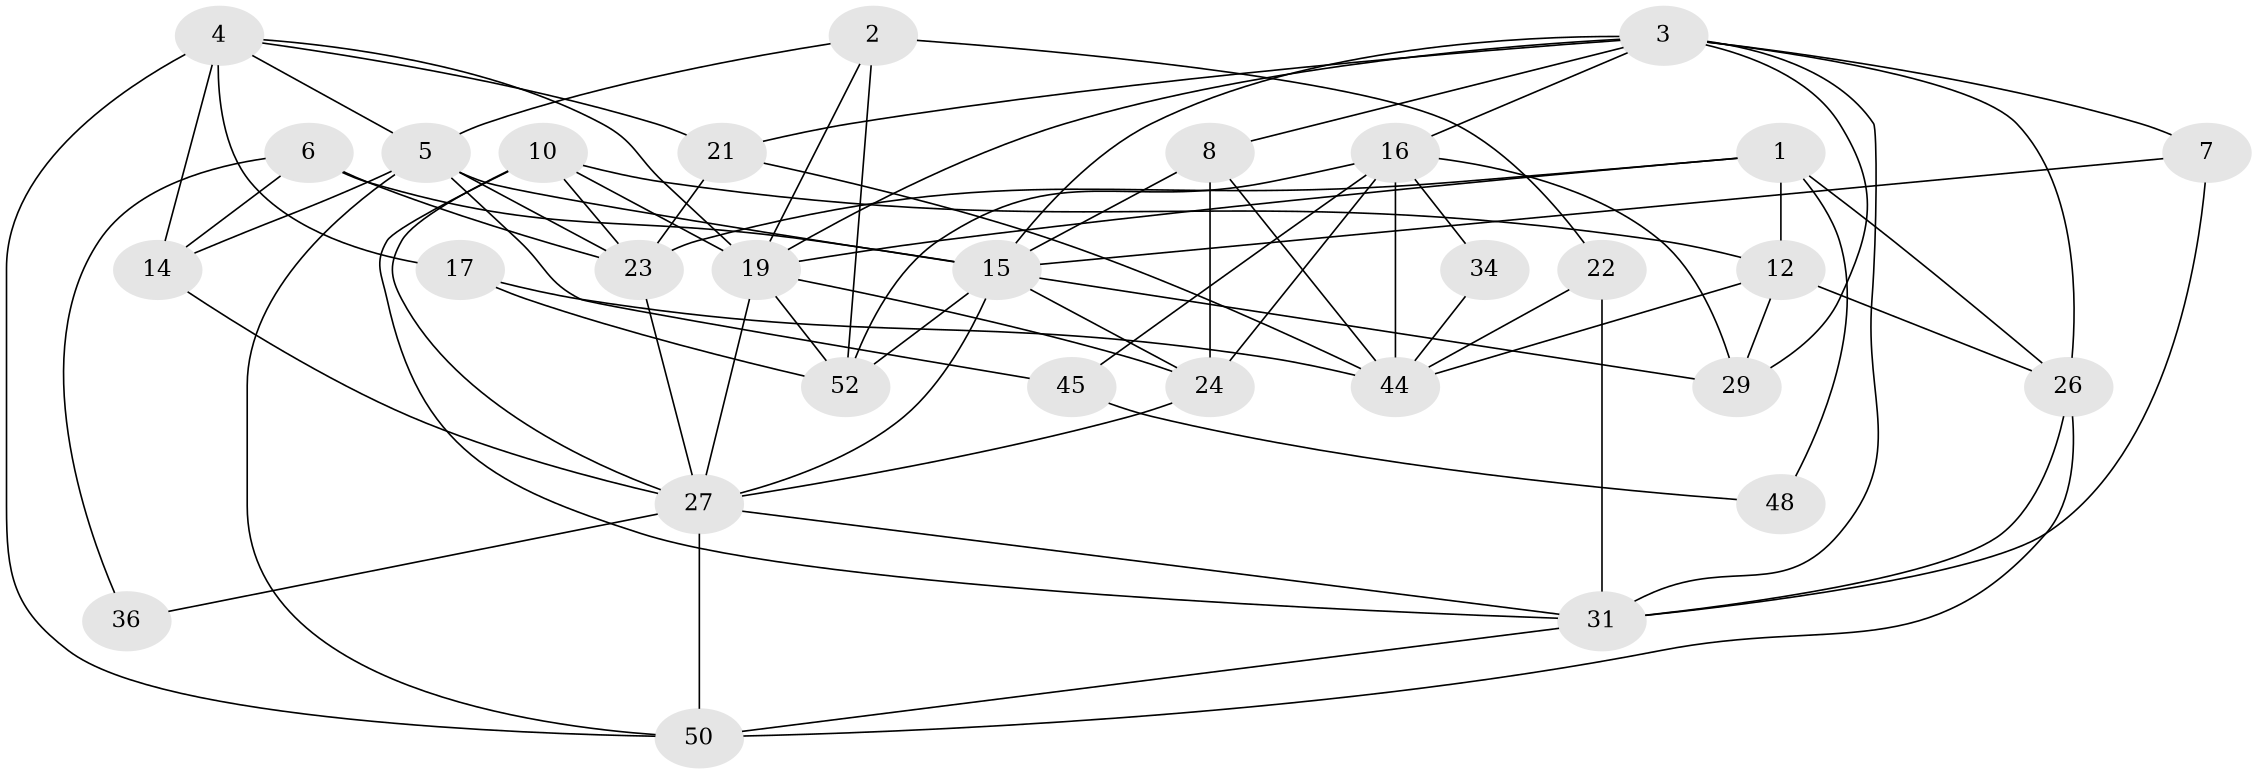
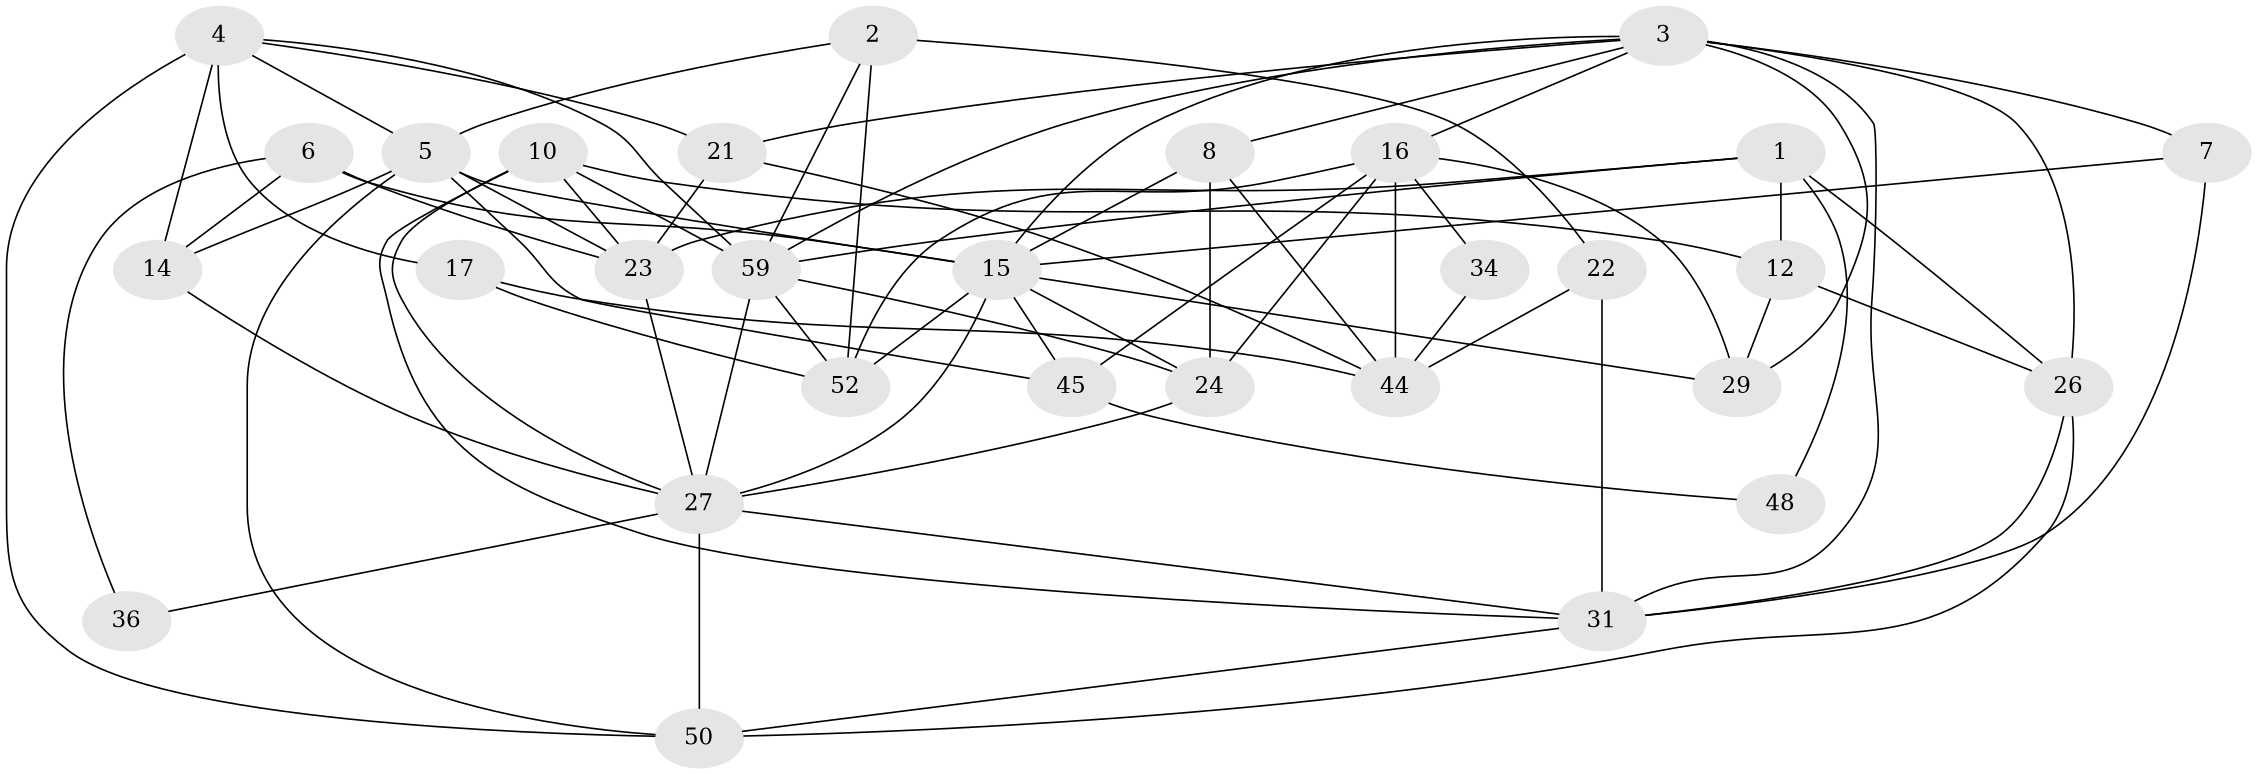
(756, 270) -> (756, 270)
none -> (1029, 321)
(1588, 329) -> none
